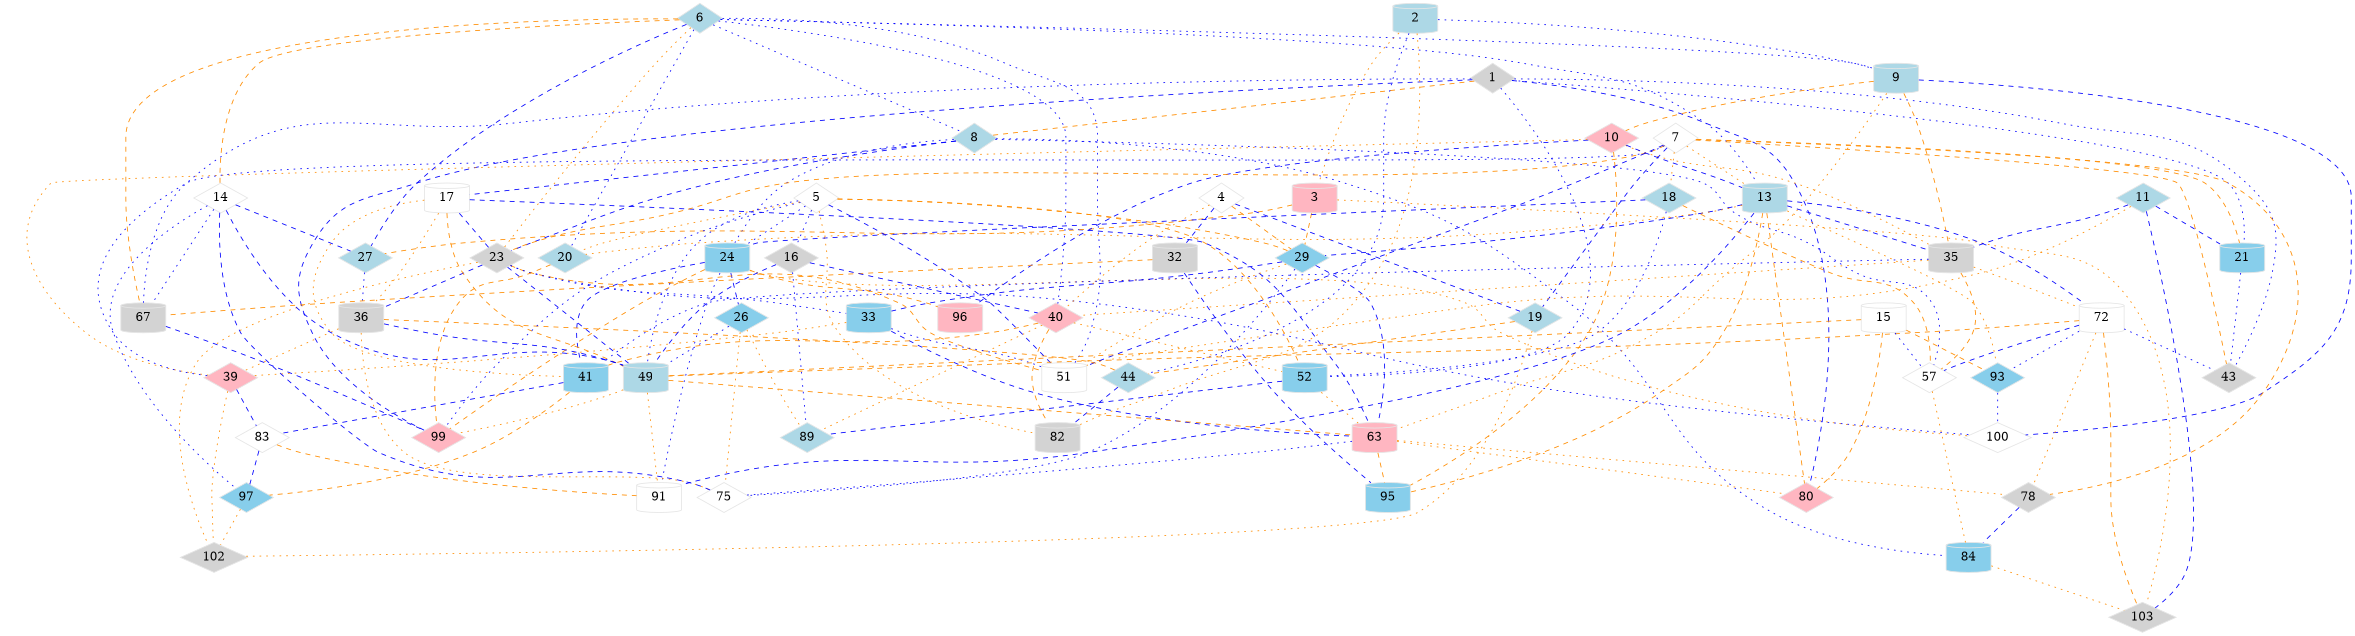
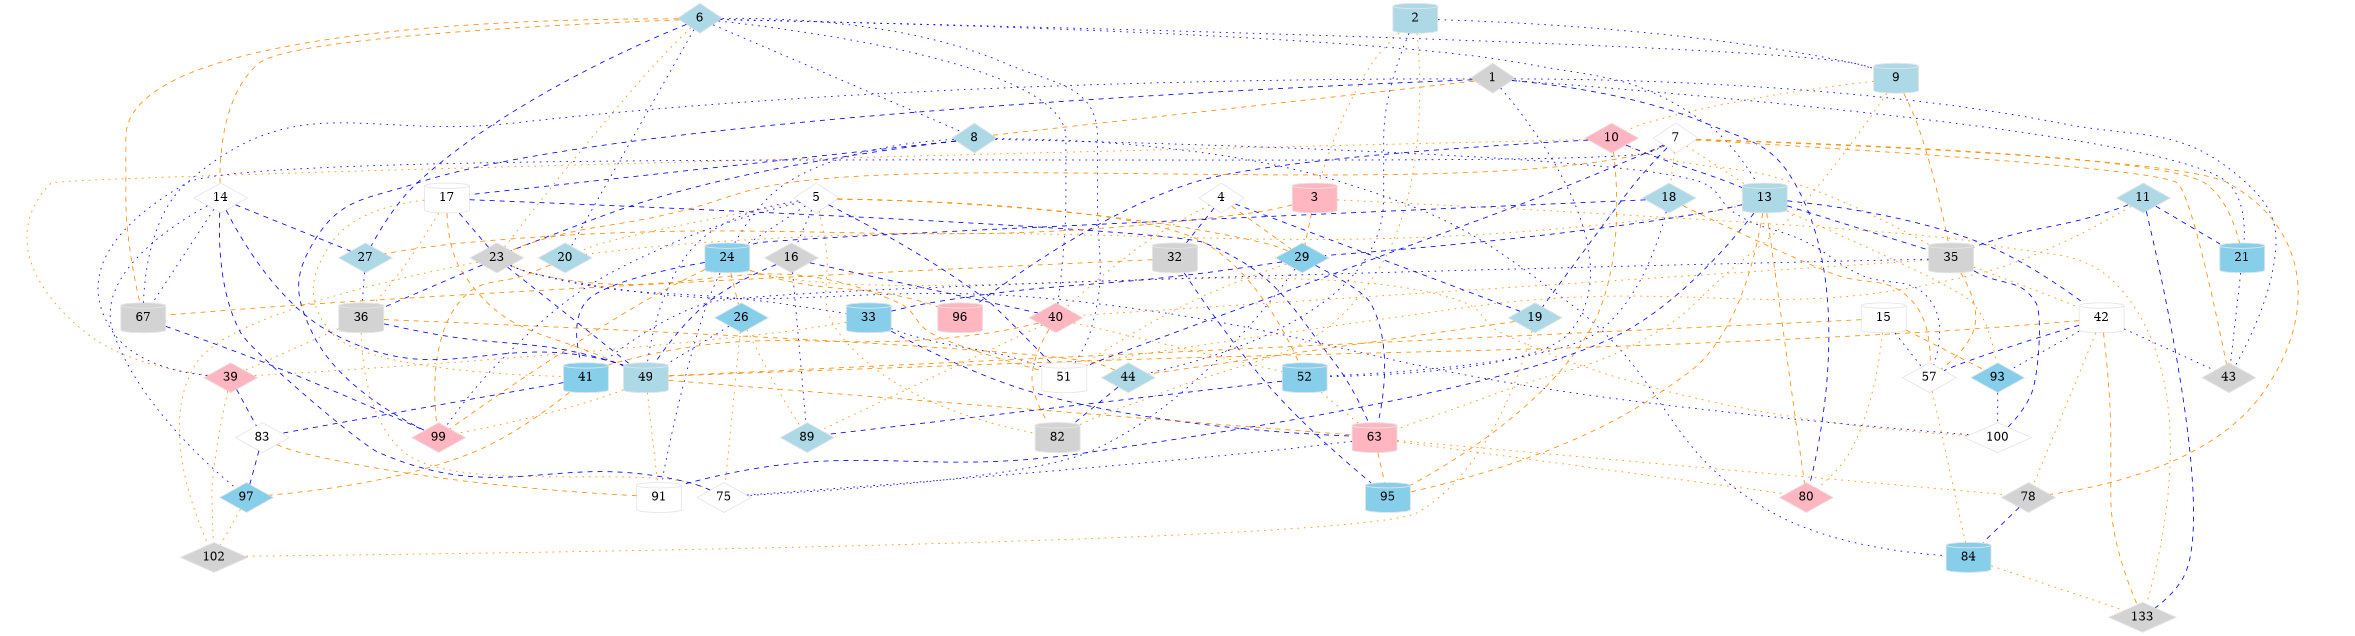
(1767, 96) -> (1767, 96)
(2351, 202) -> (2039, 343)
(735, 290) -> (735, 290)
(2102, 318) -> (2102, 318)
(1865, 418) -> (1865, 418)
(2142, 617) -> (2142, 617)
